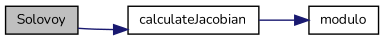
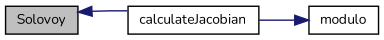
(96, 29) -> (110, 11)
